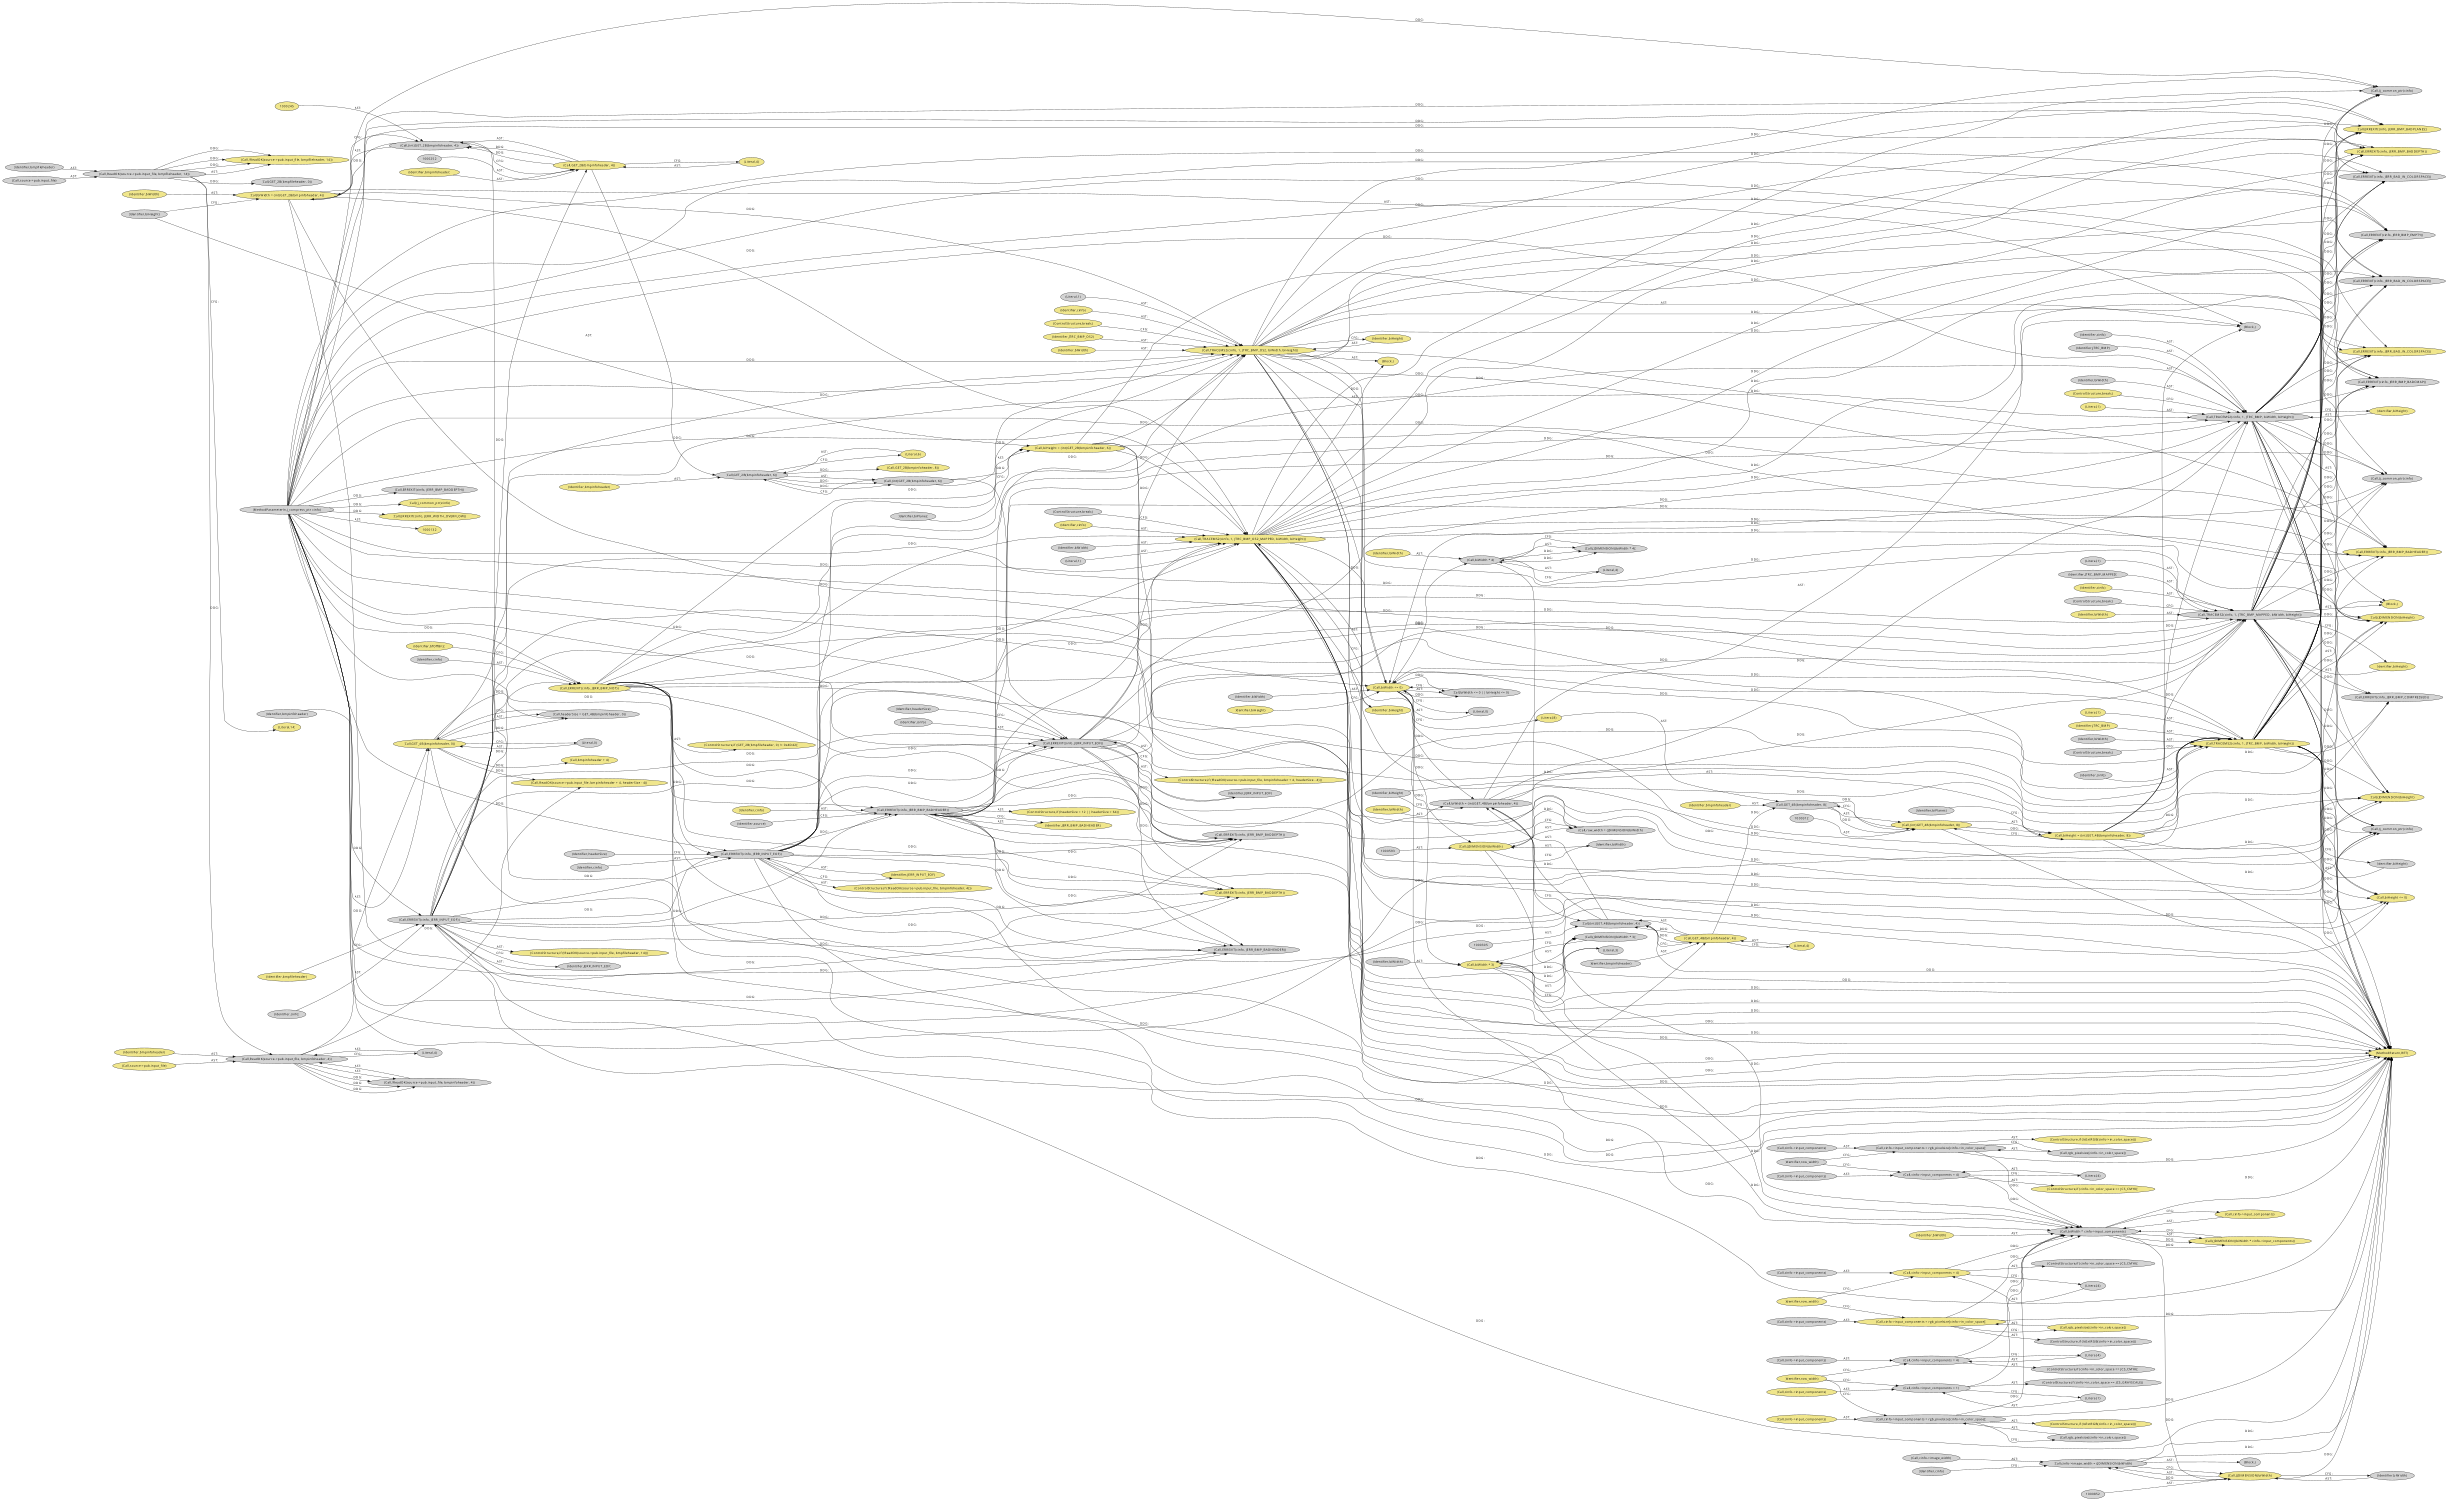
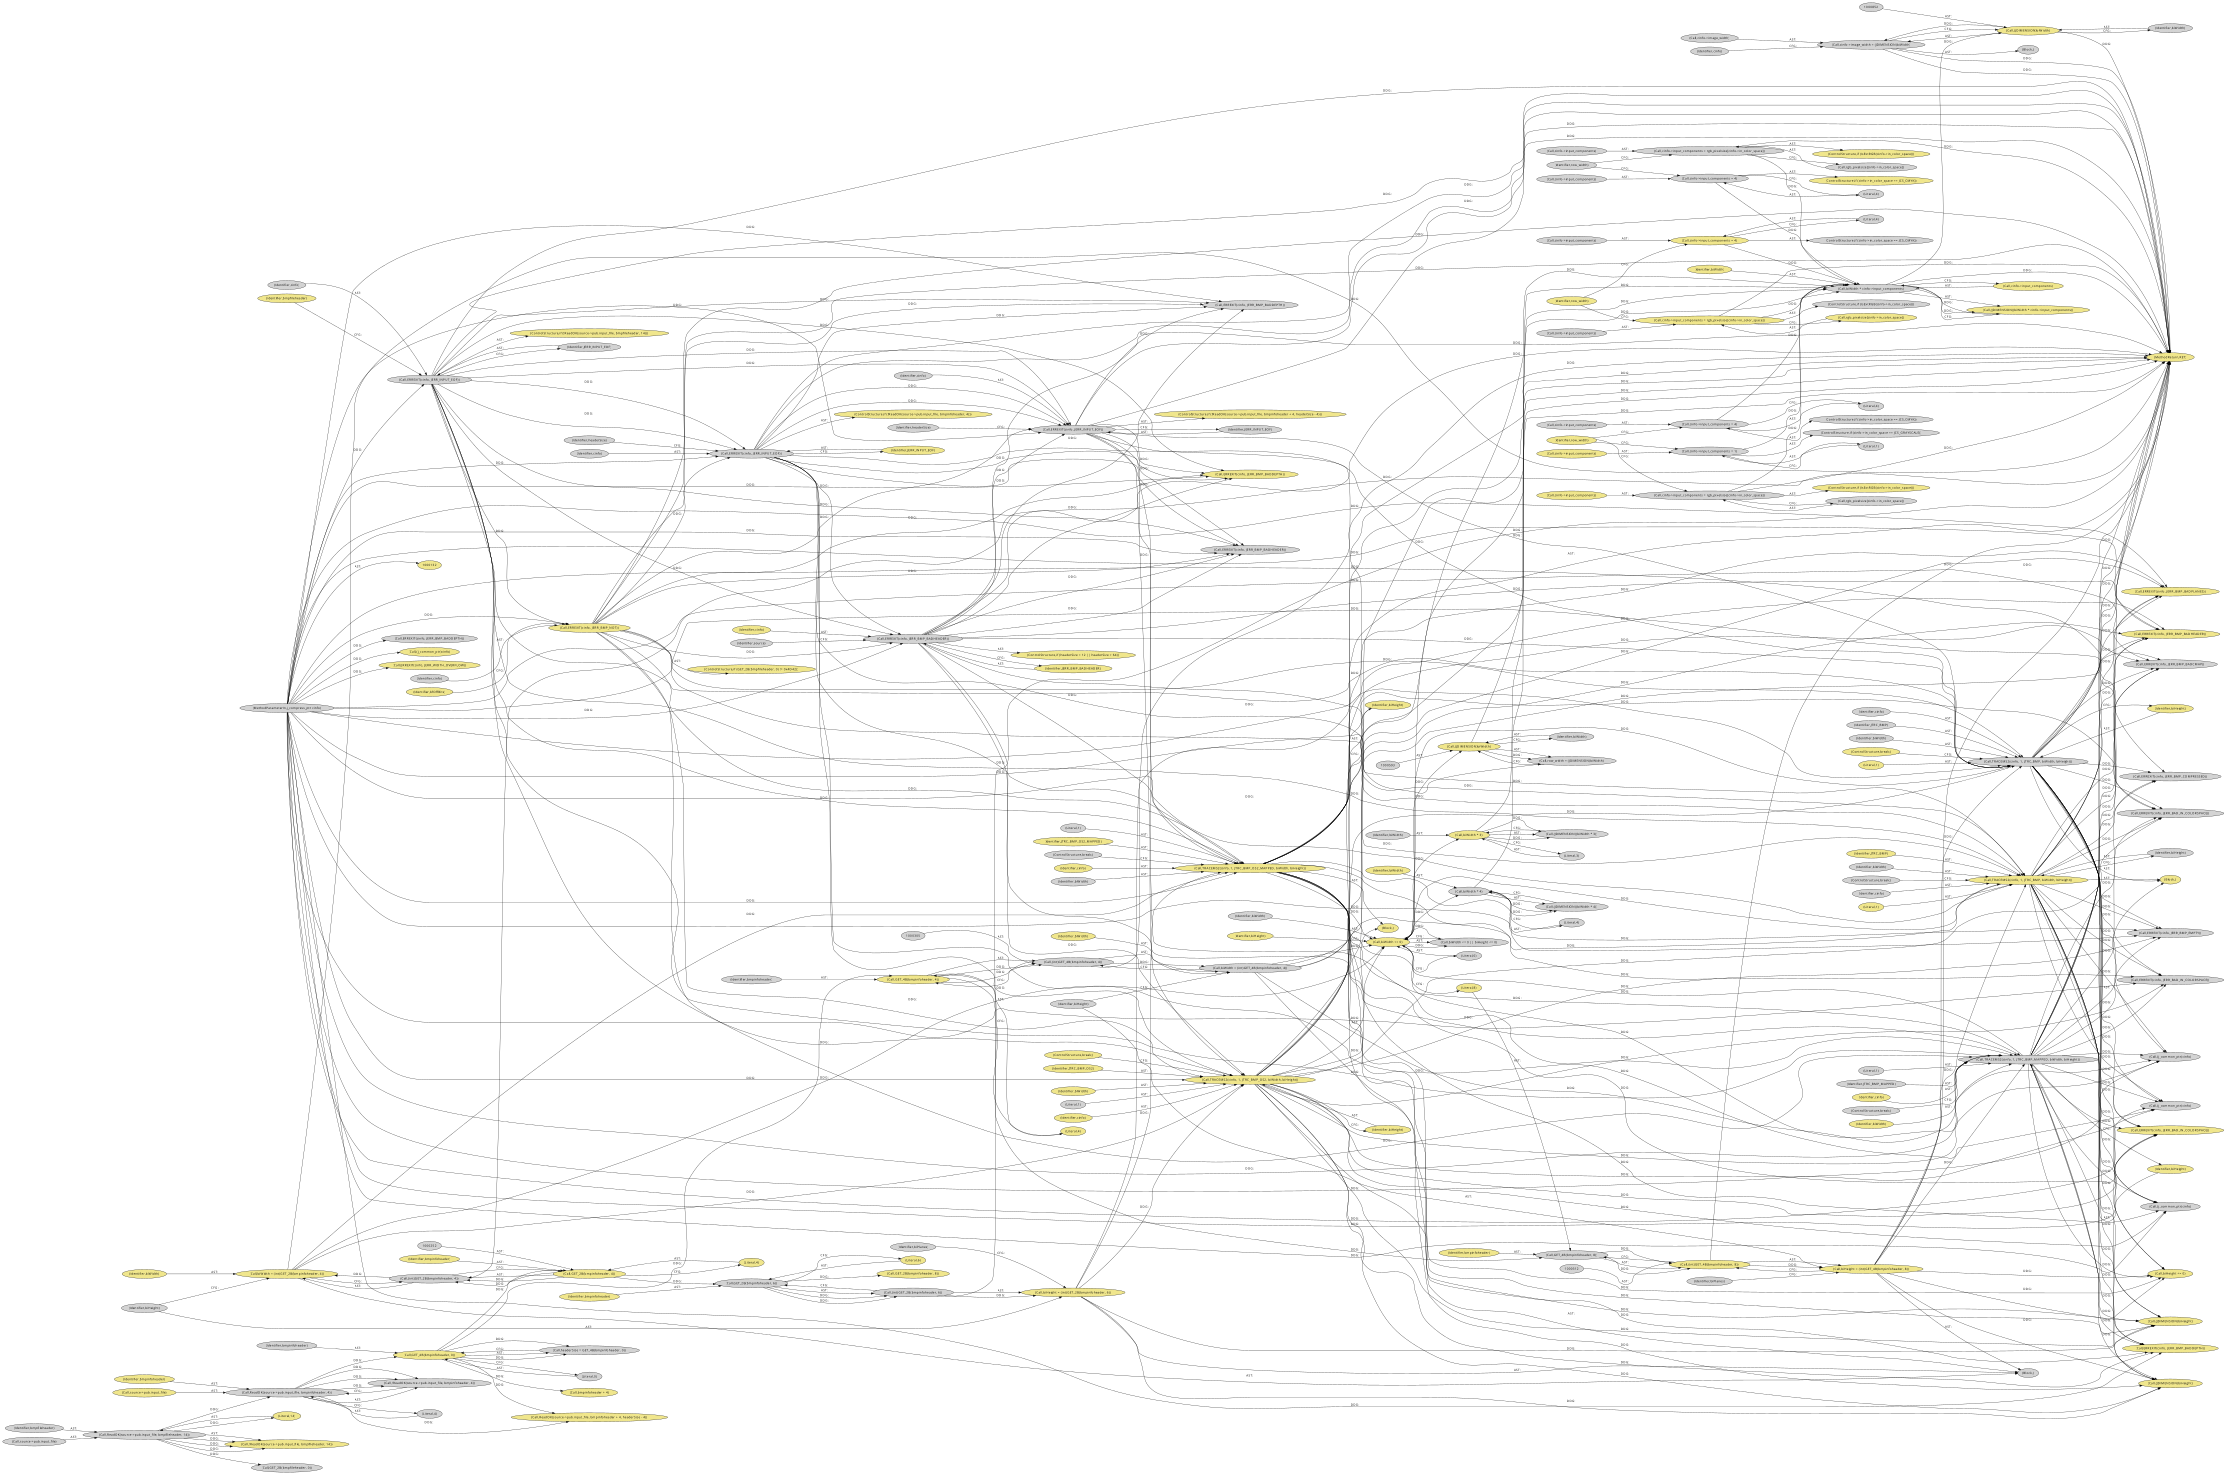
(287, 106) -> none
(215, 302) -> (215, 1423)
(1423, 750) -> (1304, 958)
none -> (1073, 842)
(1710, 1021) -> (1572, 554)
(358, 1066) -> (358, 1391)
none -> (217, 1419)
